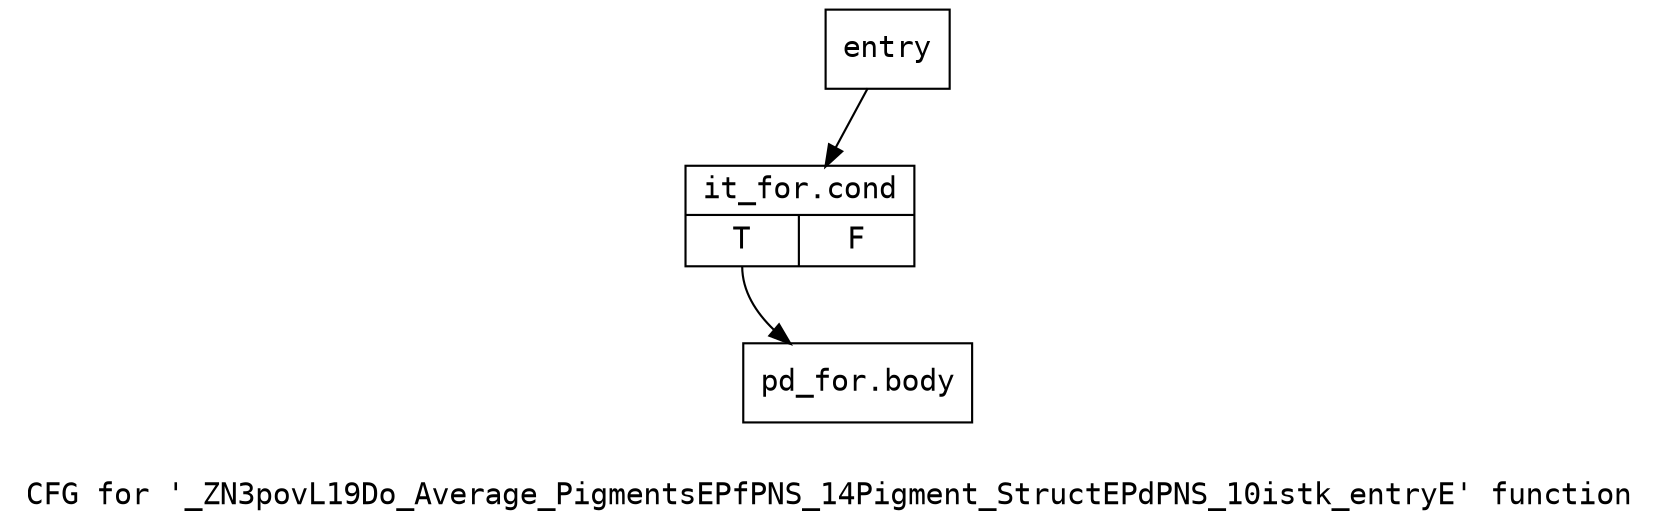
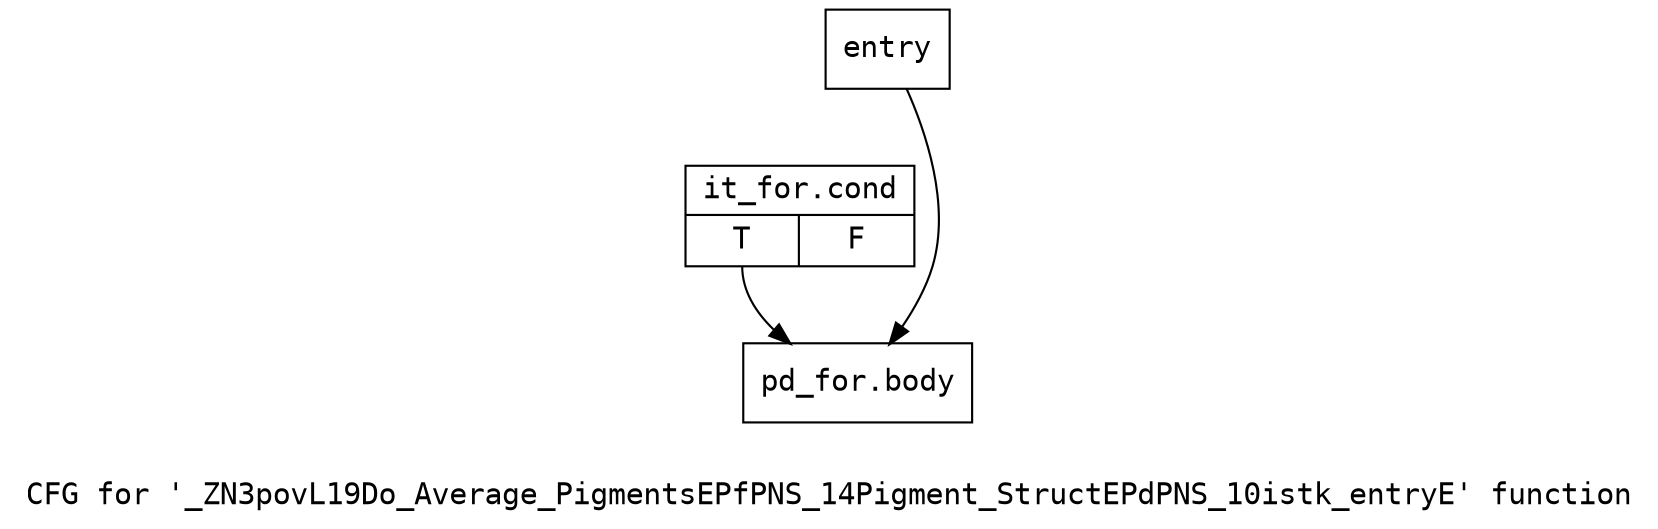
(852, 118) -> (938, 209)
